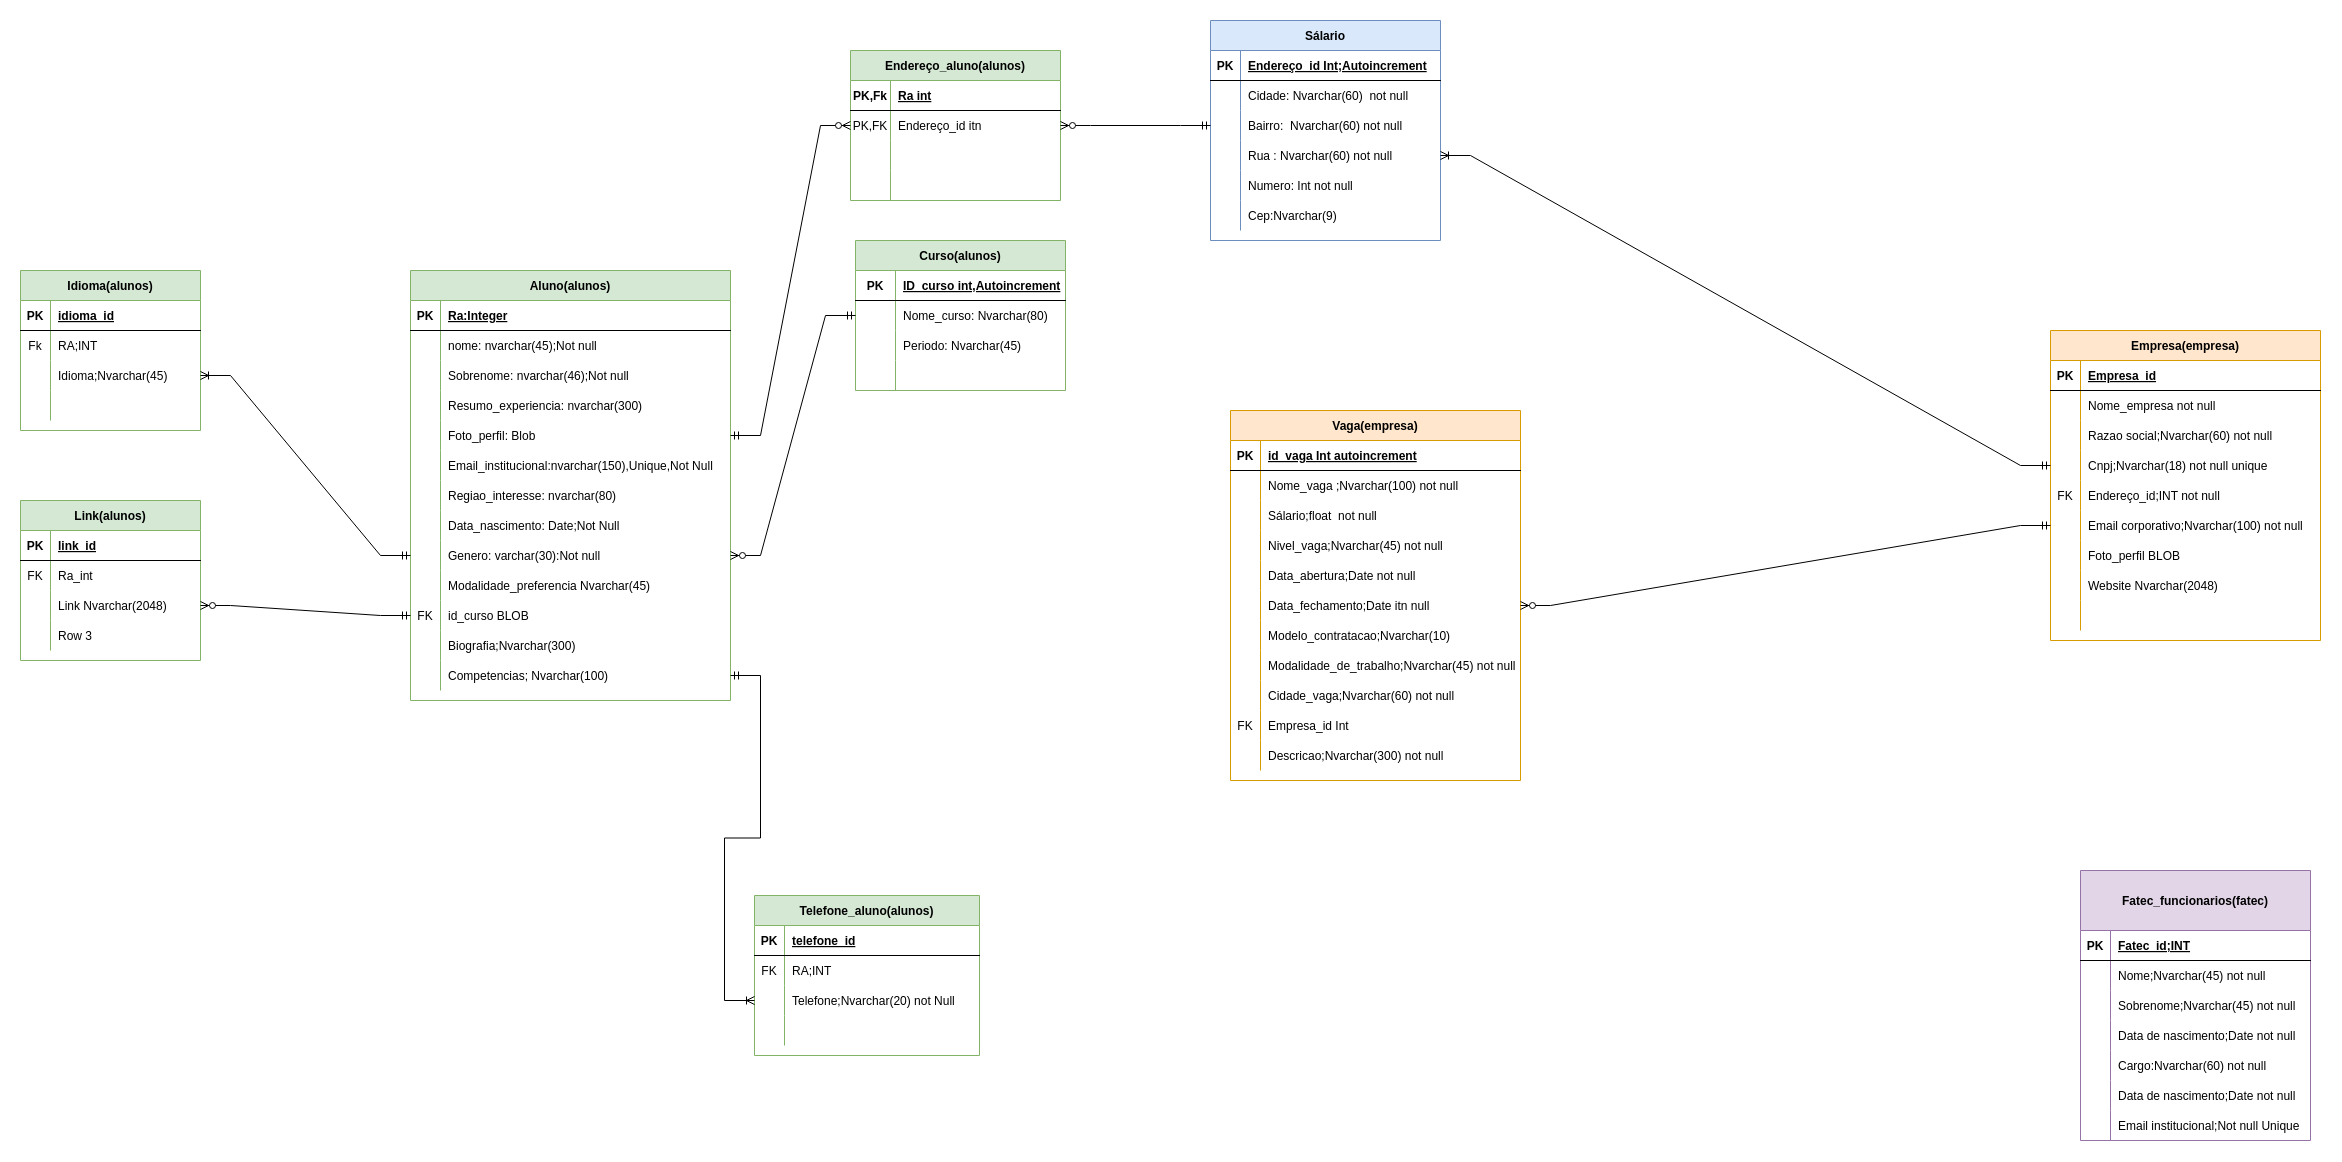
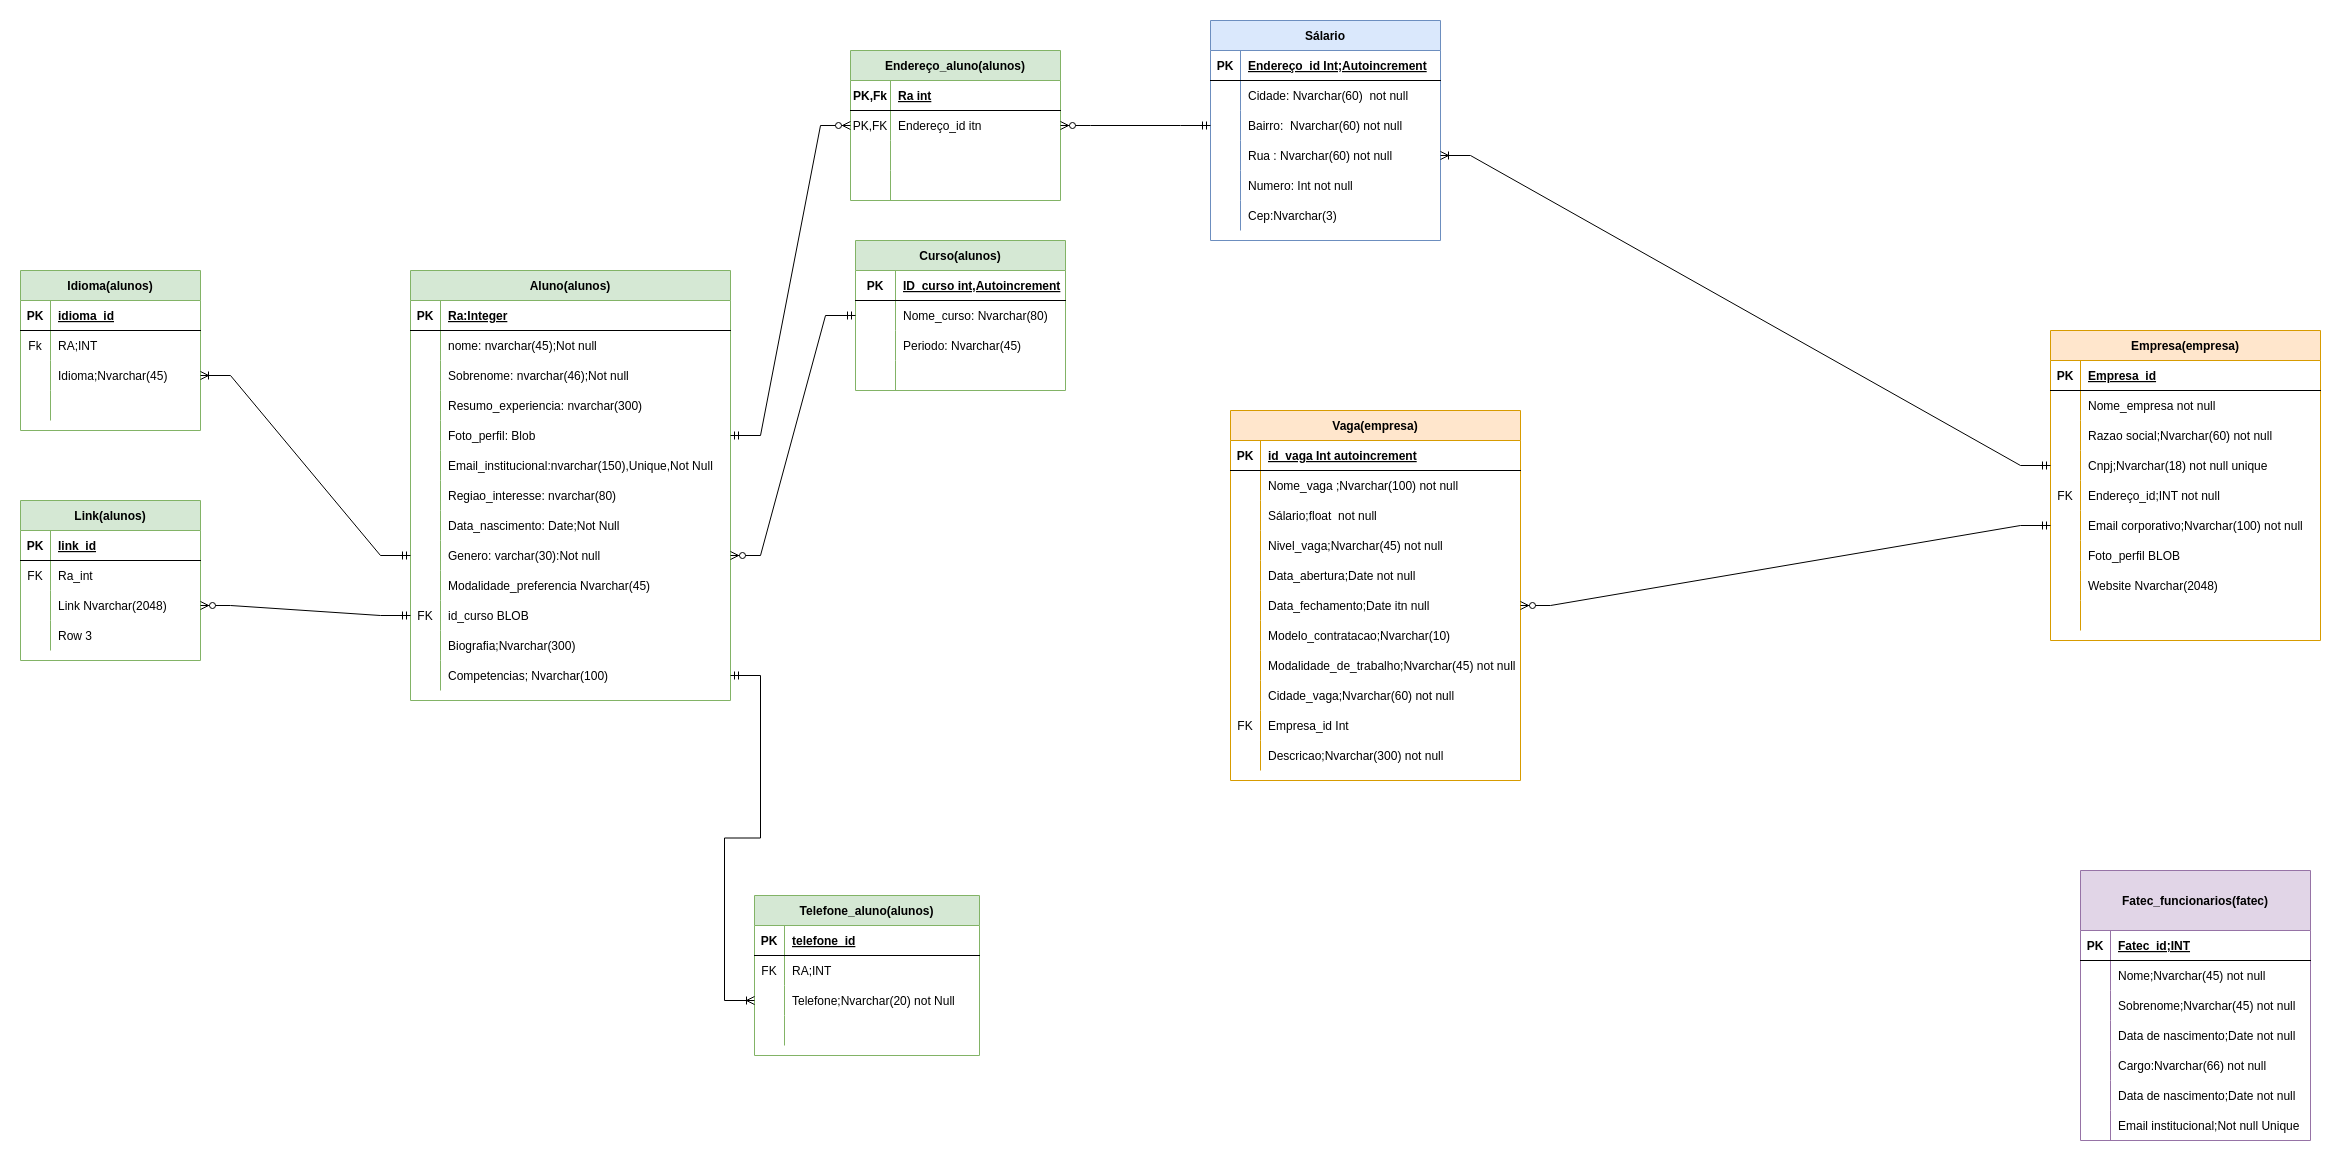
(1297, 216) -> (1297, 216)
(2201, 1066) -> (2201, 1066)
